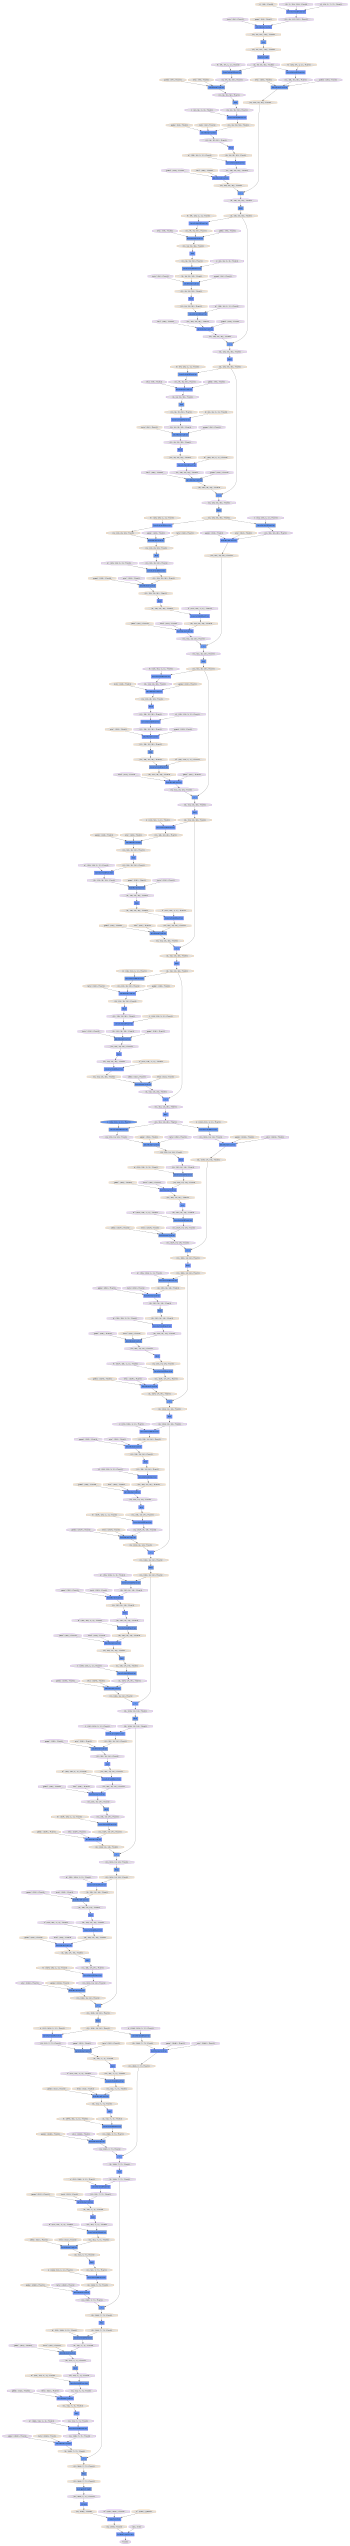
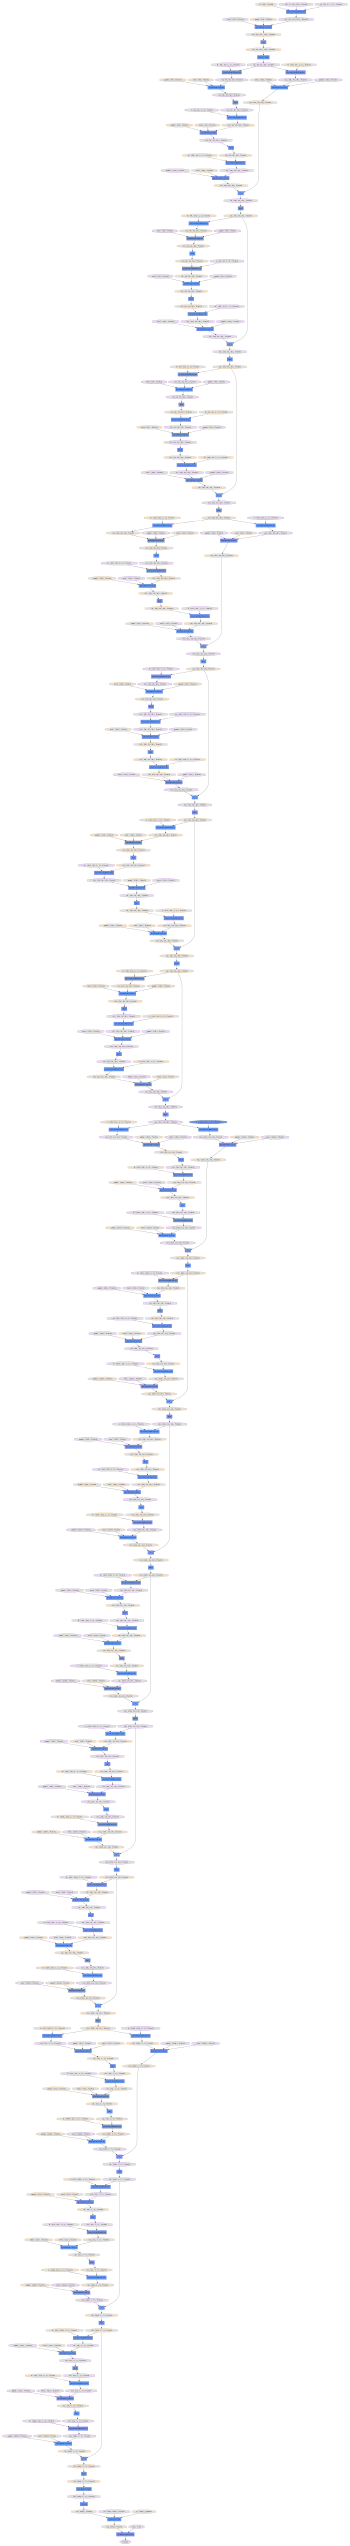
(119, 1122) -> (119, 1122)
(208, 1122) -> (208, 1122)
